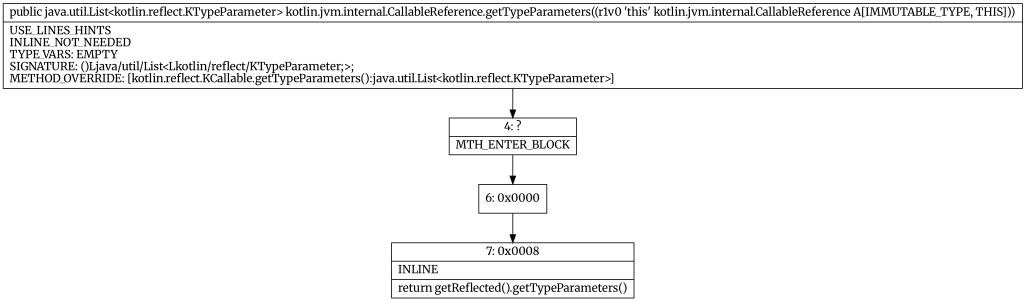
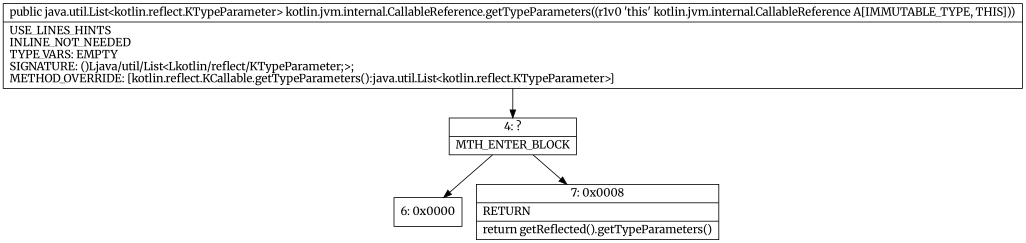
(513, 224) -> (547, 167)
(418, 270) -> (507, 212)
